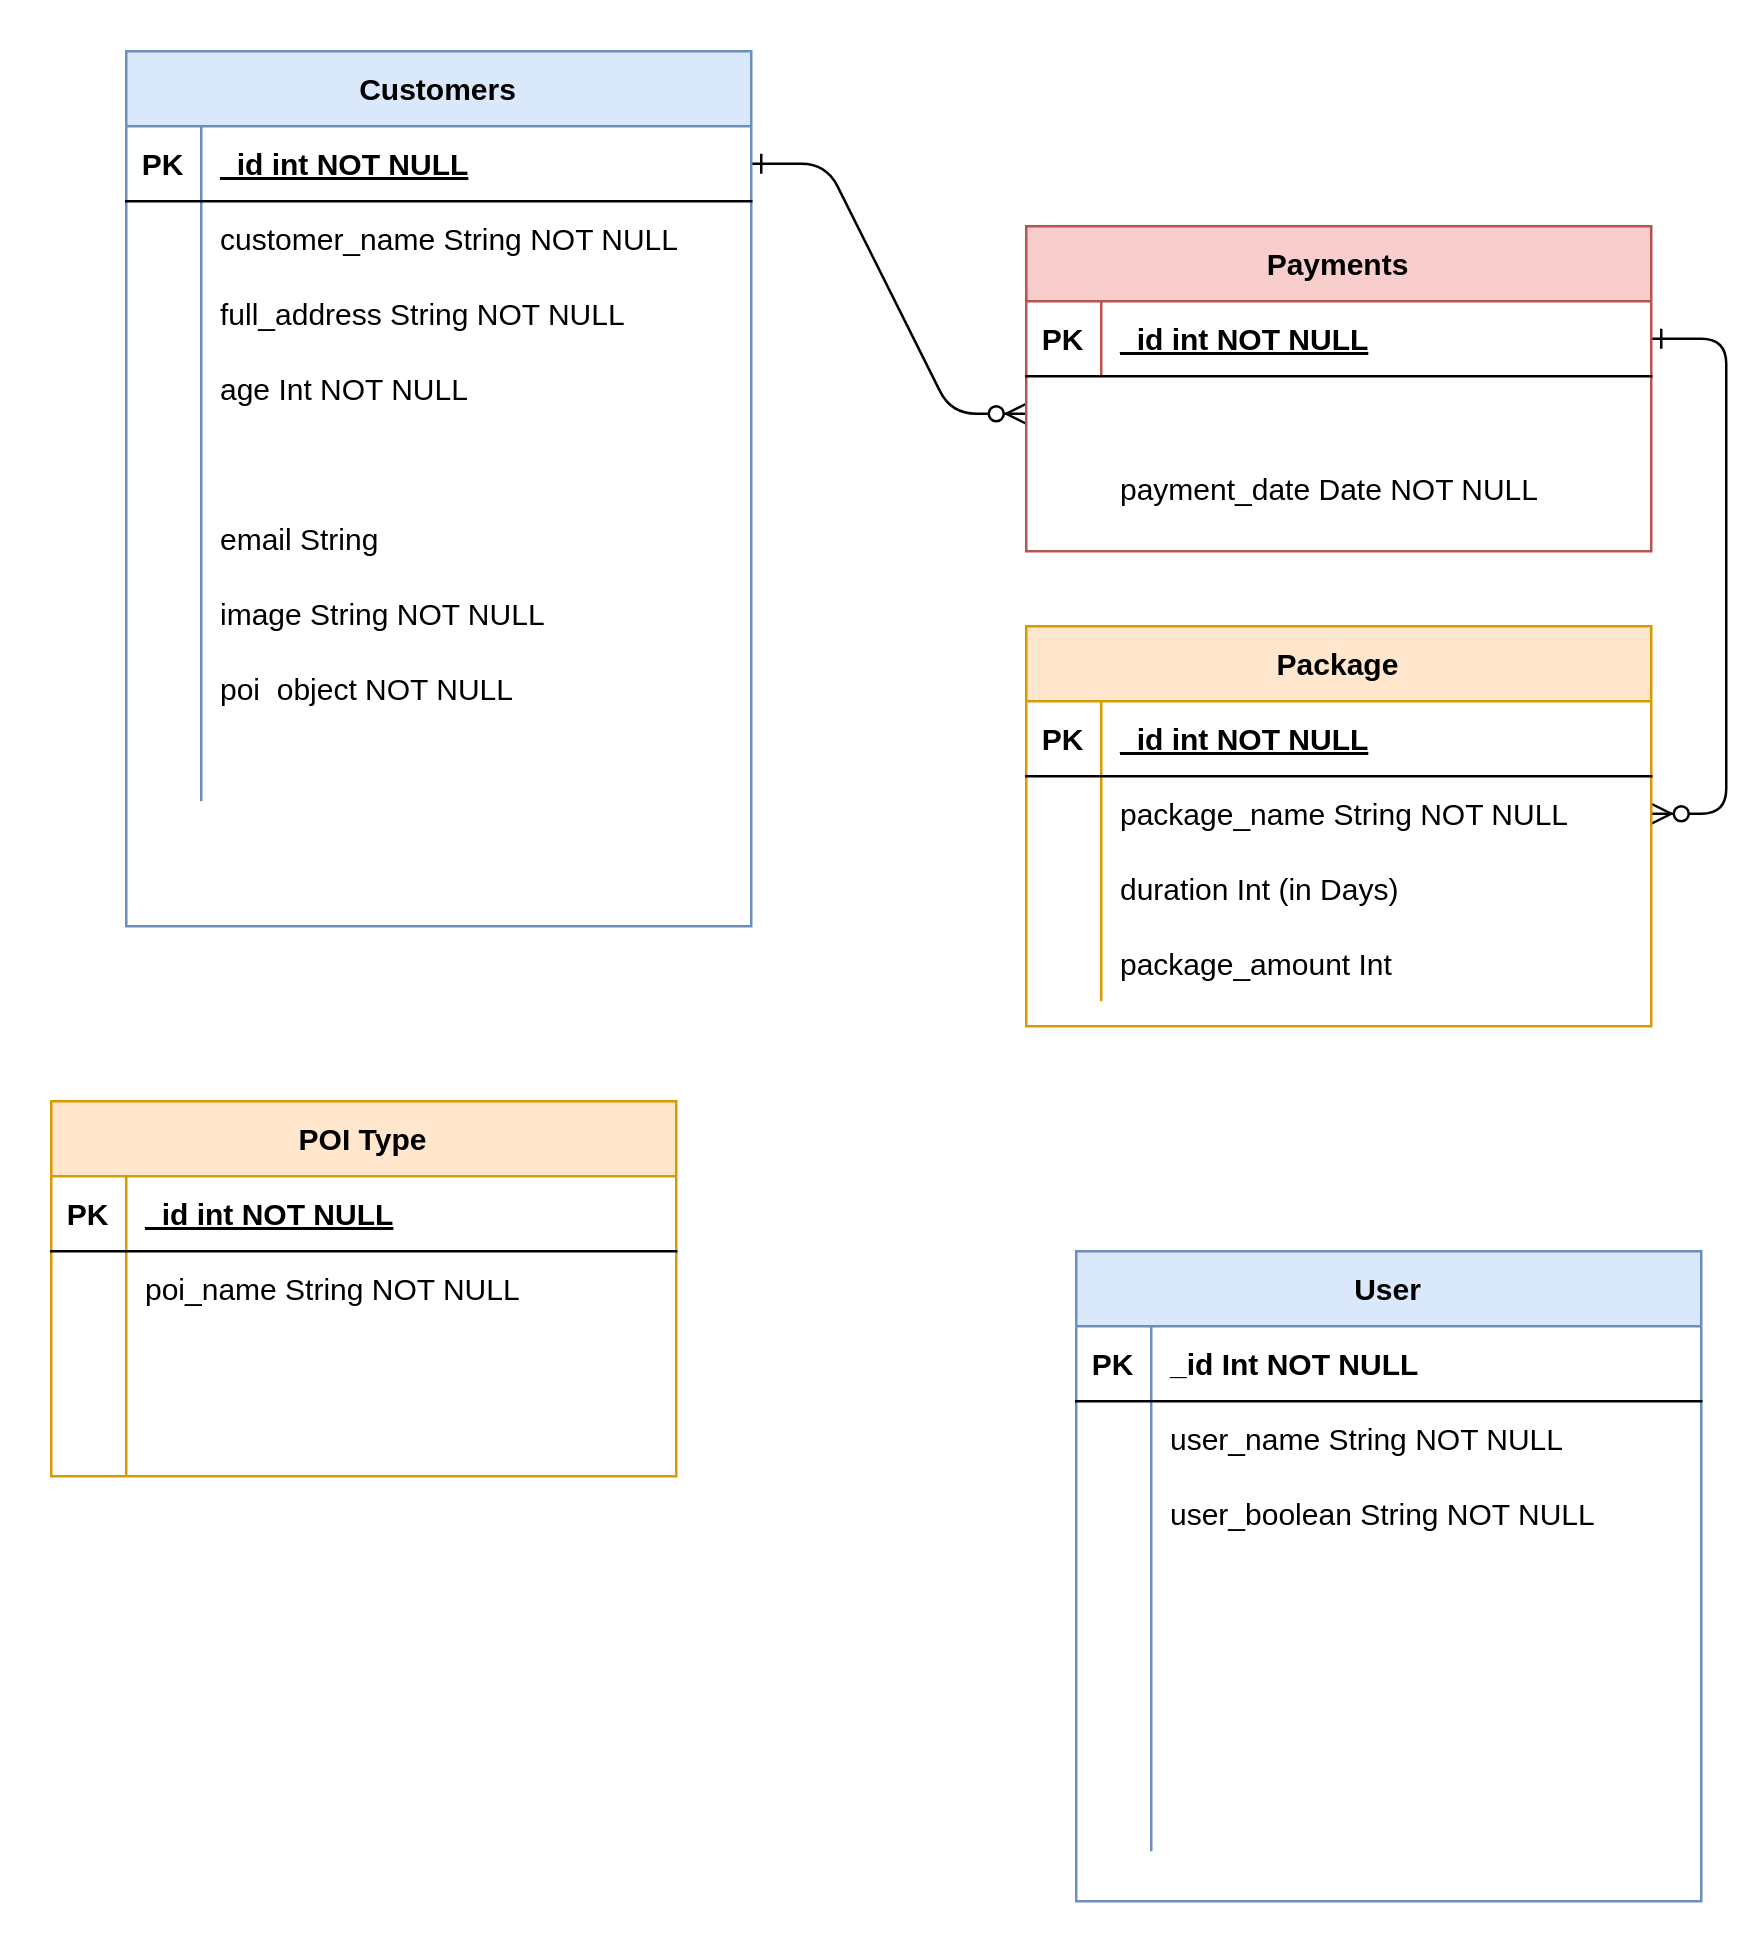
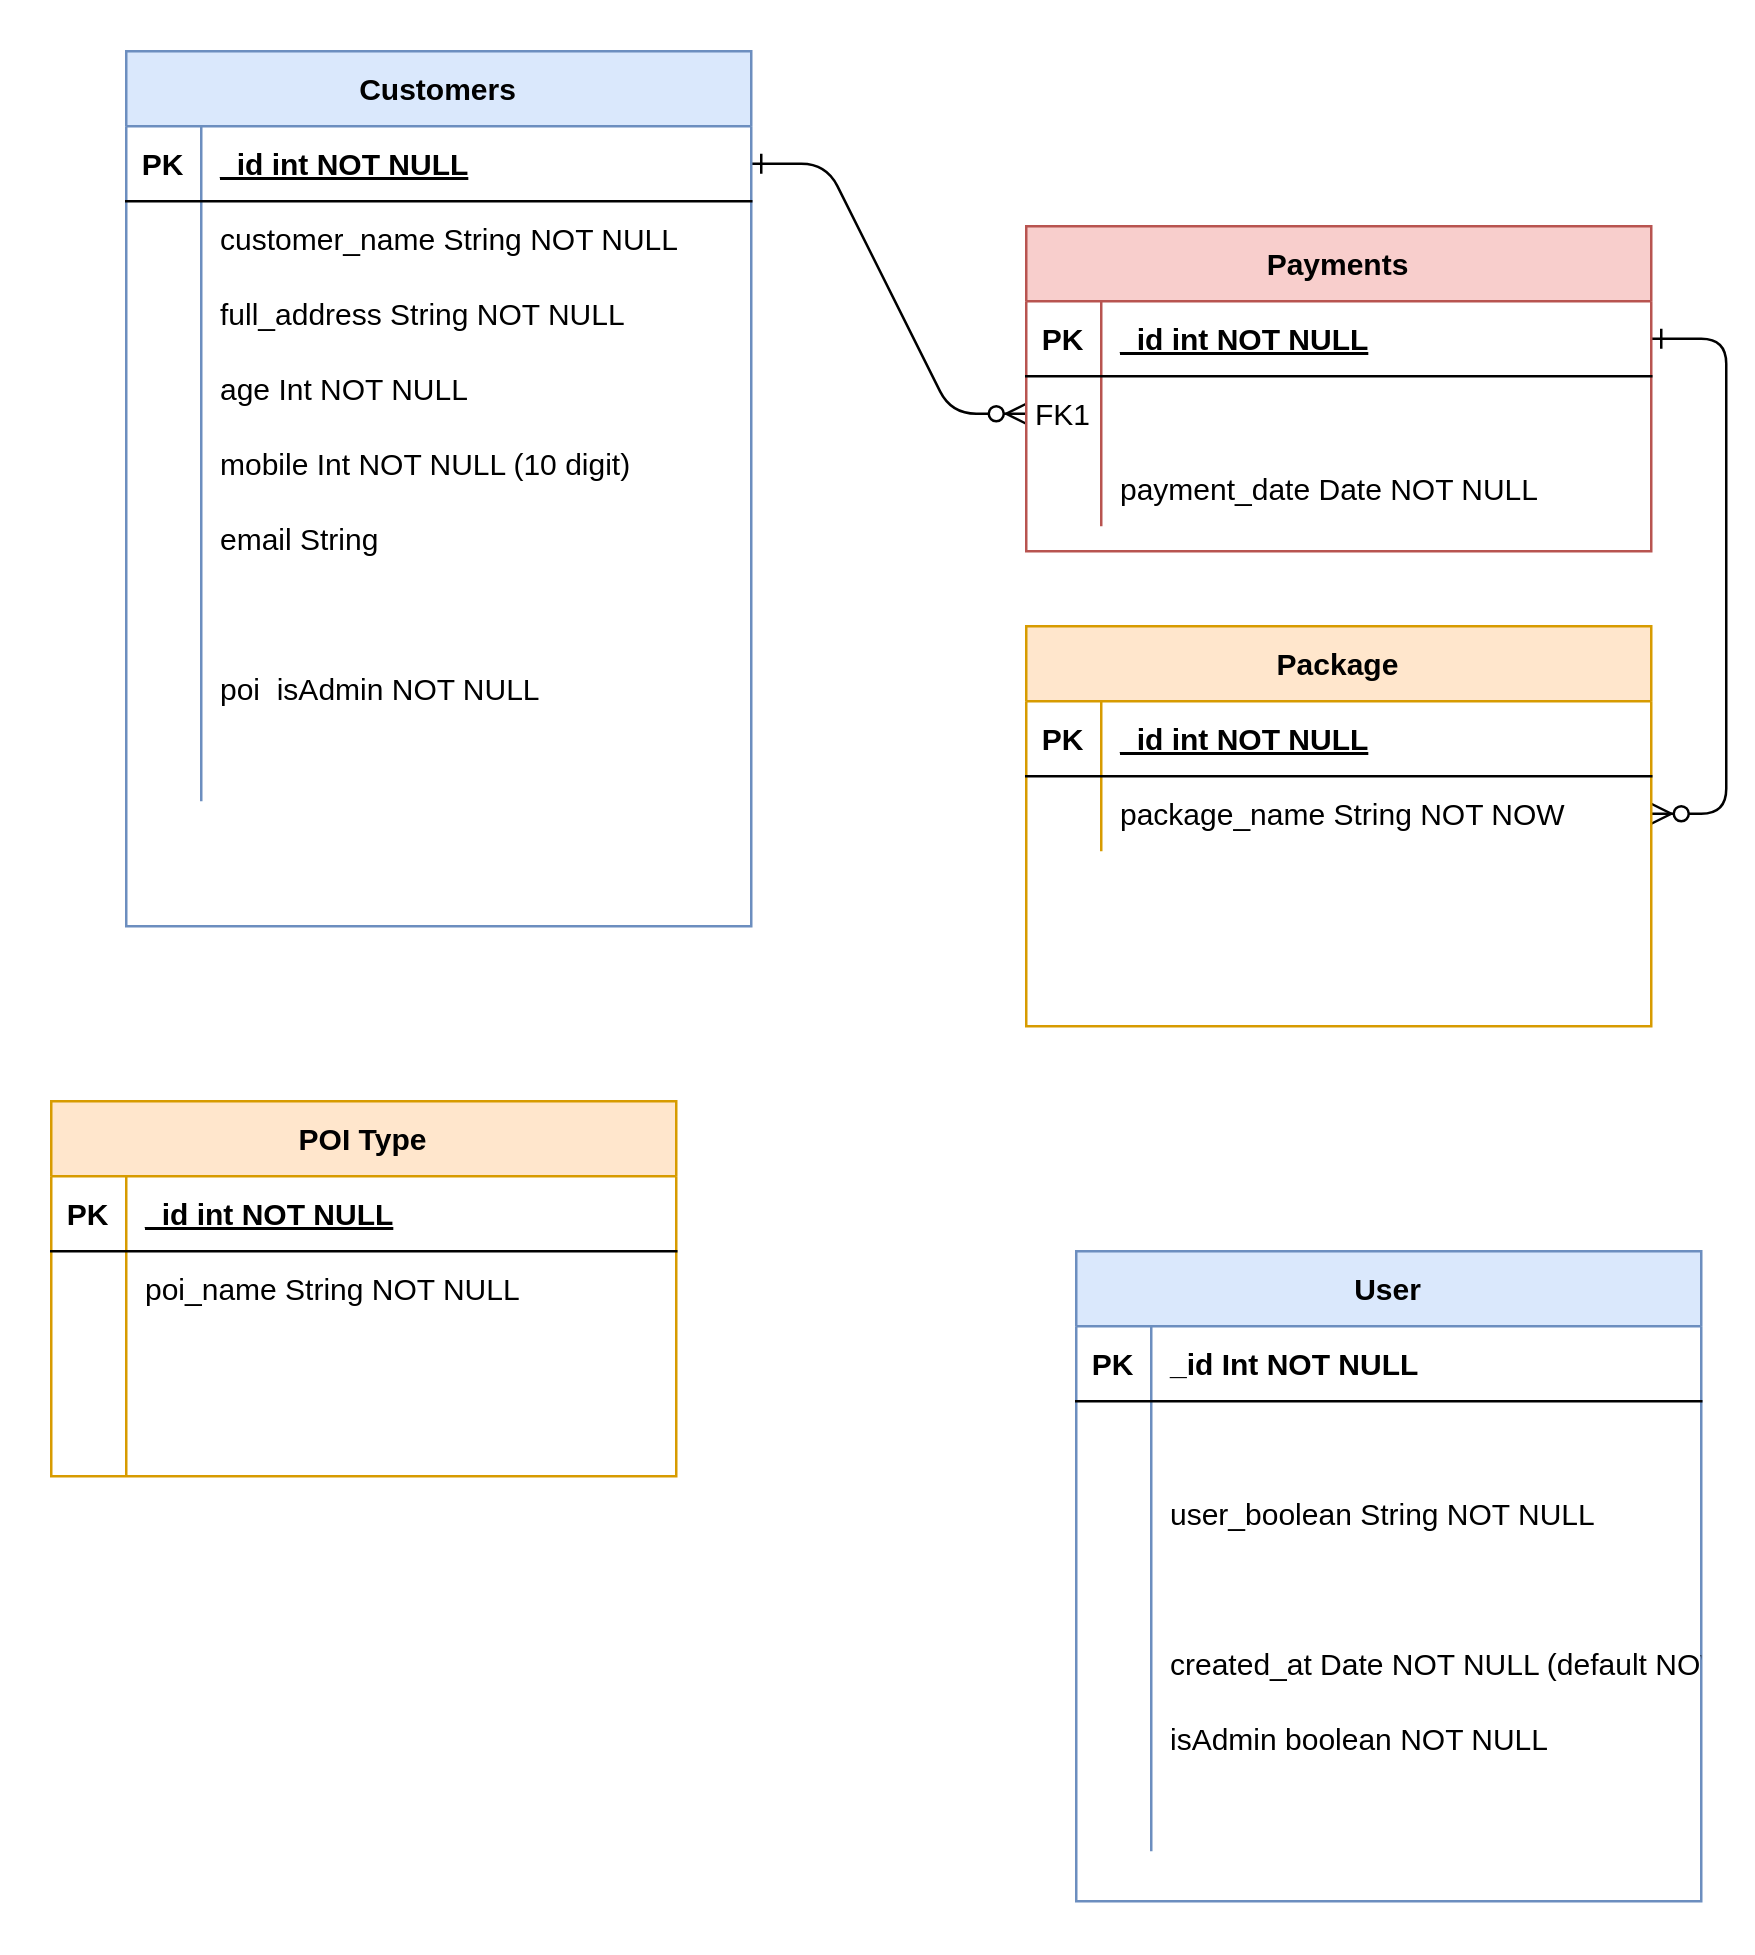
none -> (1064, 414)
none -> (476, 464)
(476, 614) -> none
(372, 690) -> (373, 690)
(1340, 815) -> (1331, 815)
(1376, 889) -> none
(1376, 964) -> none
(1426, 1439) -> none
none -> (1426, 1664)
none -> (1426, 1739)
